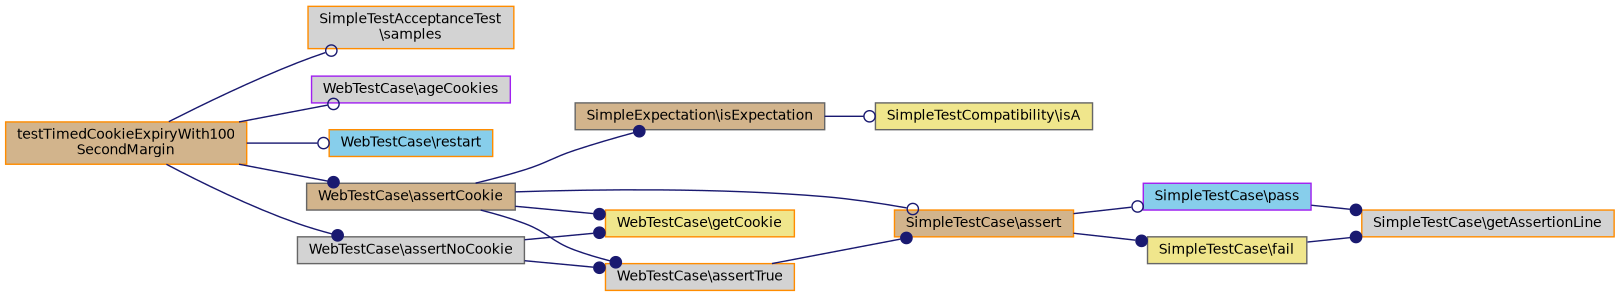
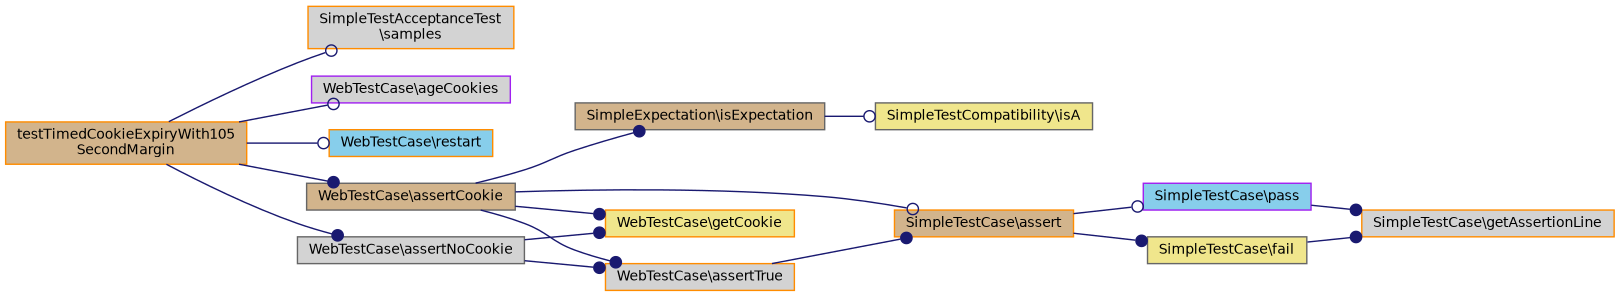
(126, 143) -> (126, 143)
